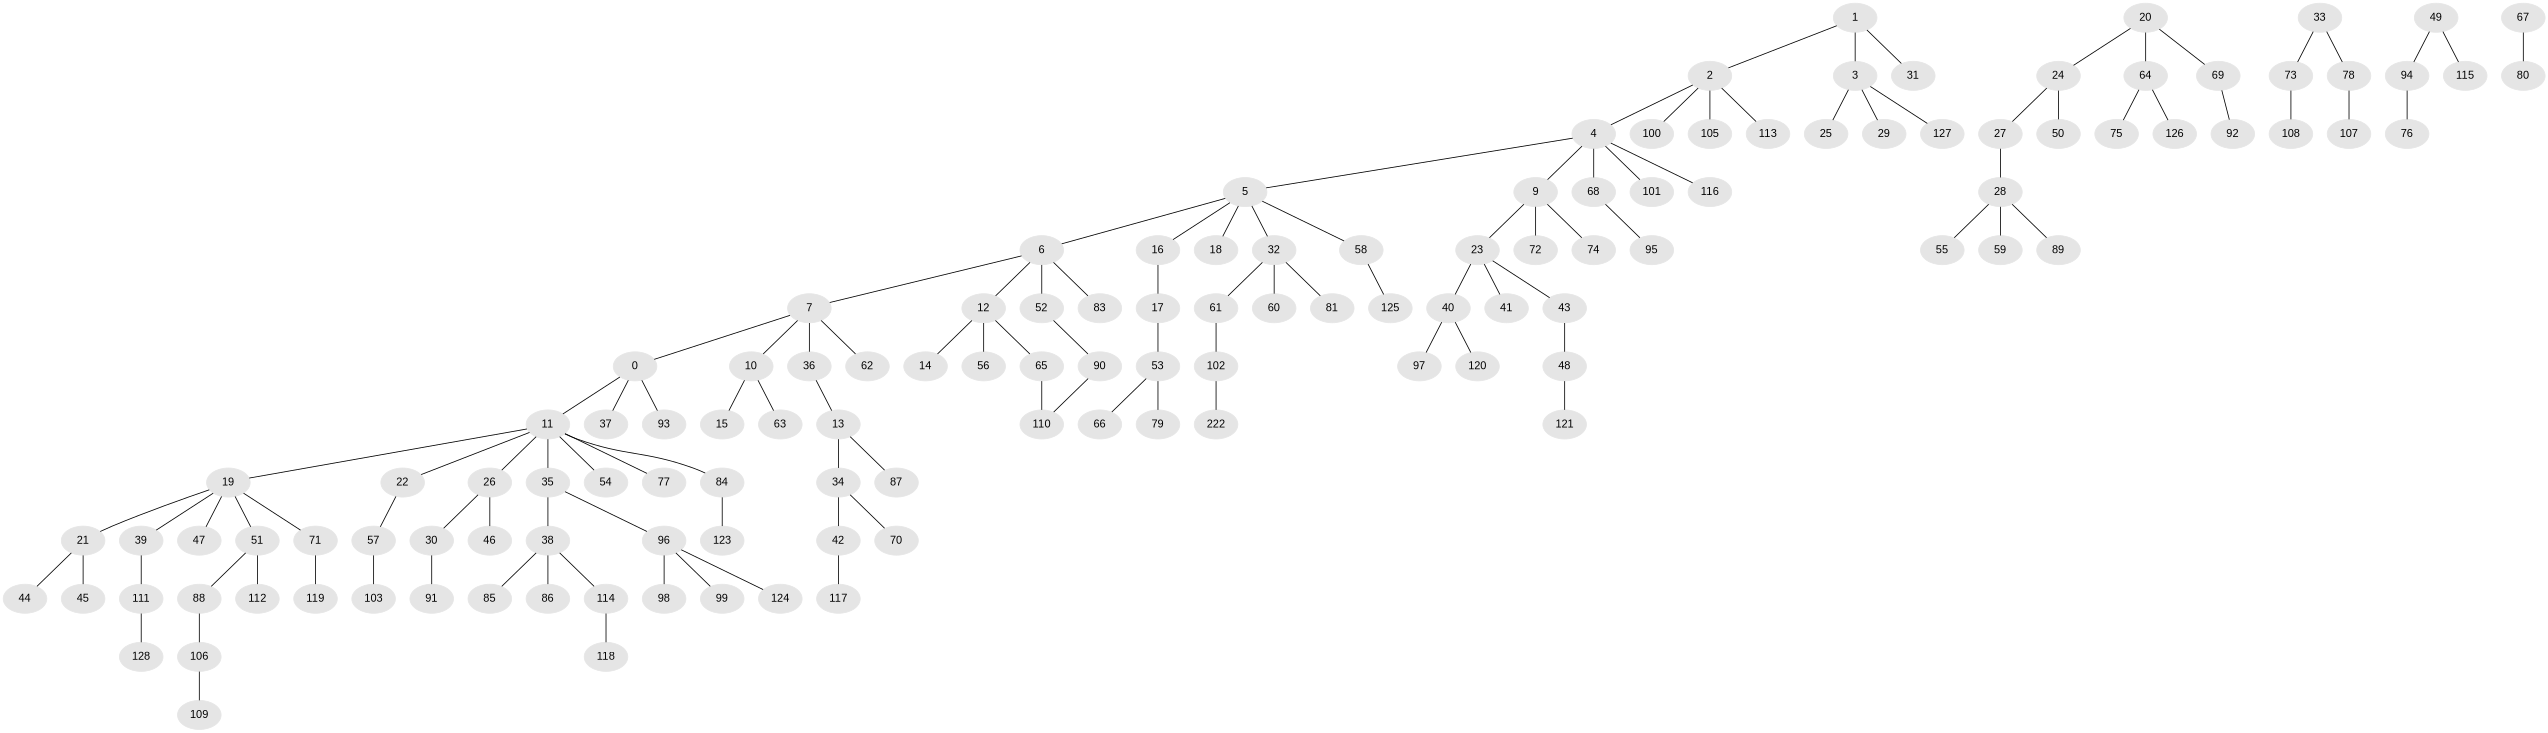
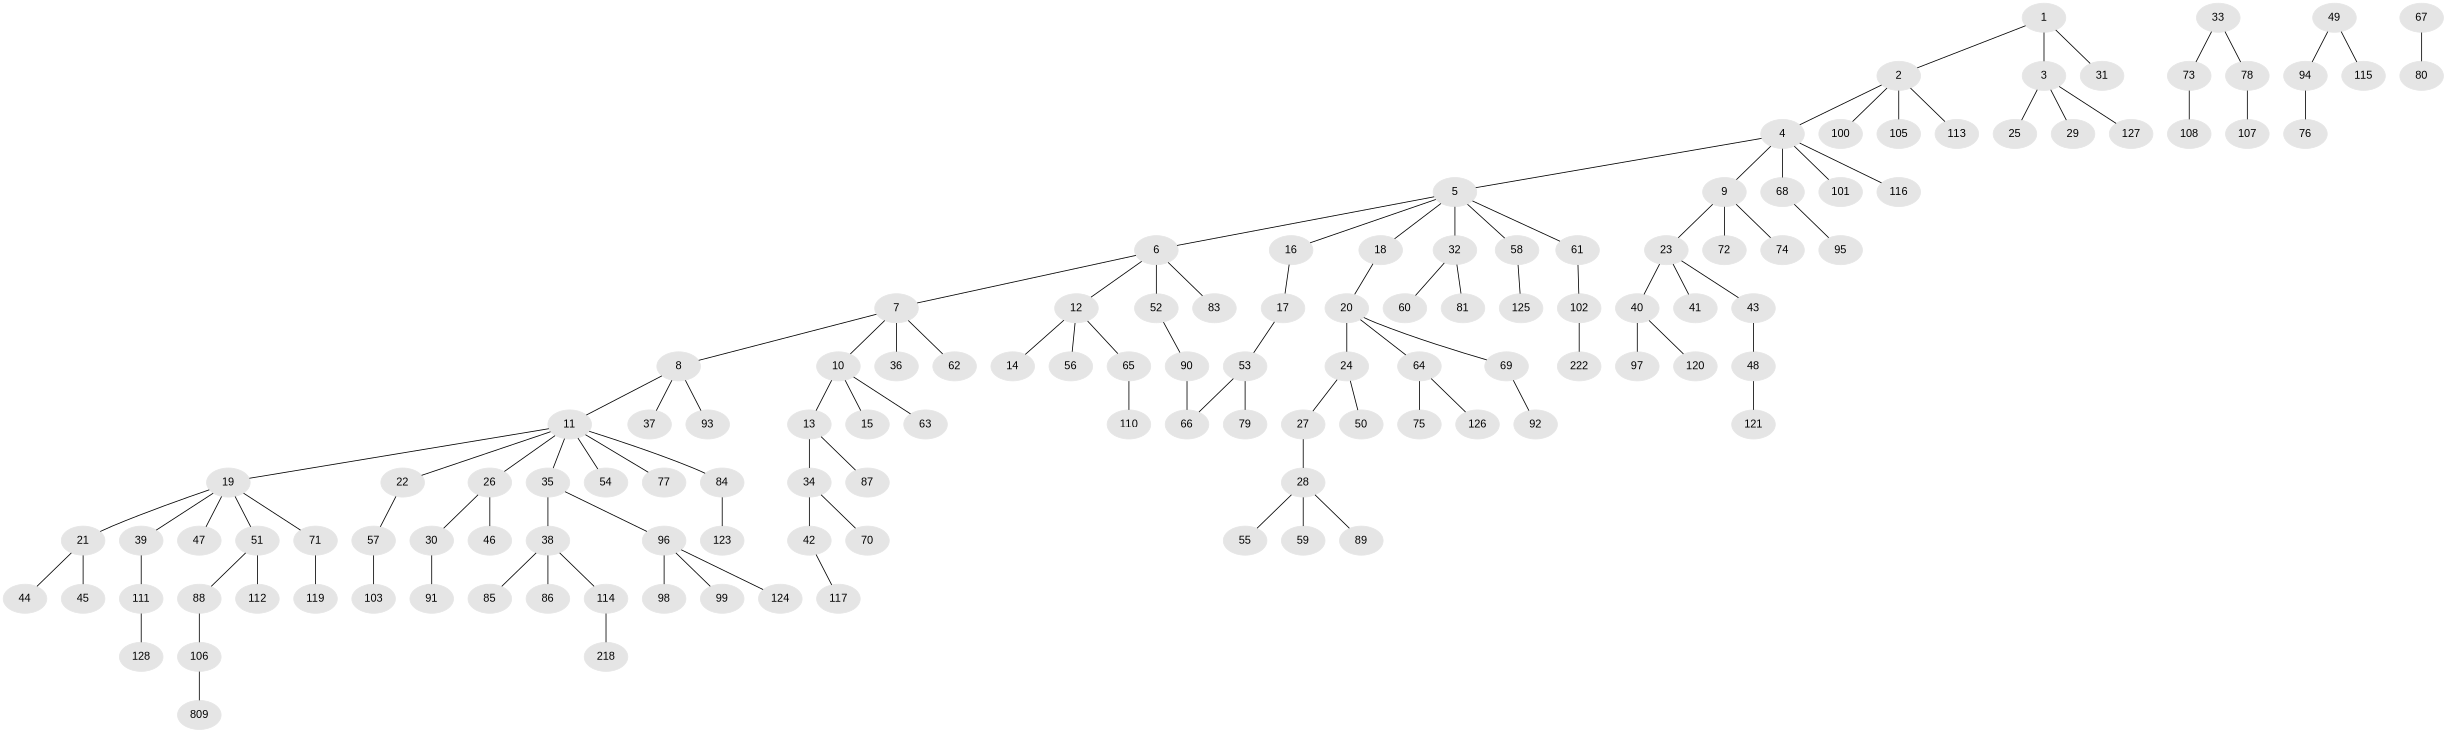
(1245, 279) -> (1516, 221)
none -> (1364, 279)
(635, 366) -> (679, 366)
(824, 395) -> (824, 395)
(1071, 395) -> (1187, 395)
(606, 657) -> (606, 657)
(199, 715) -> (199, 715)
